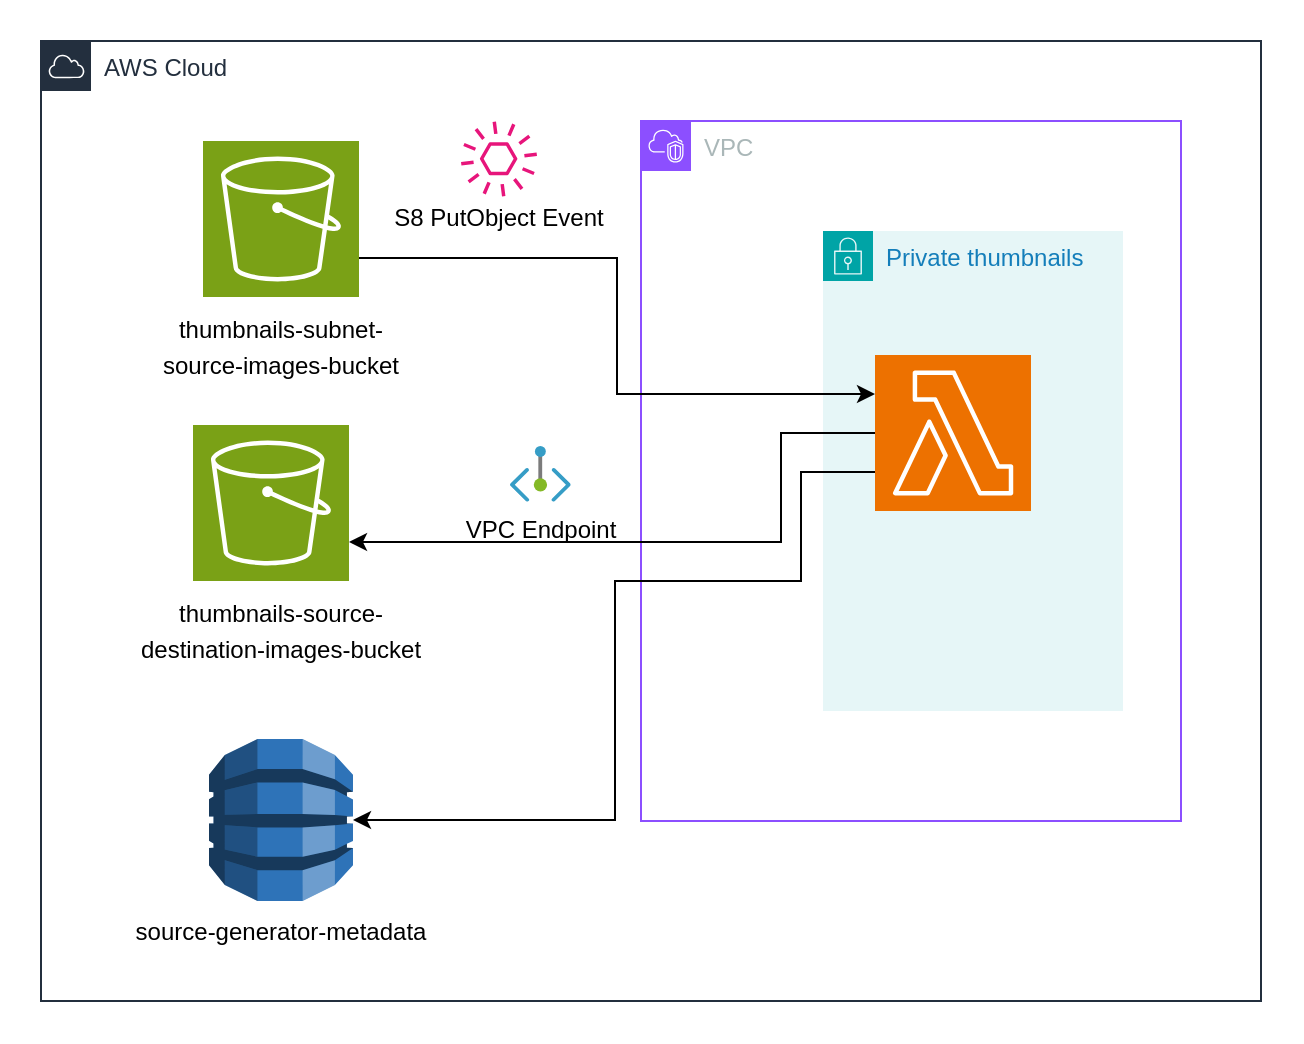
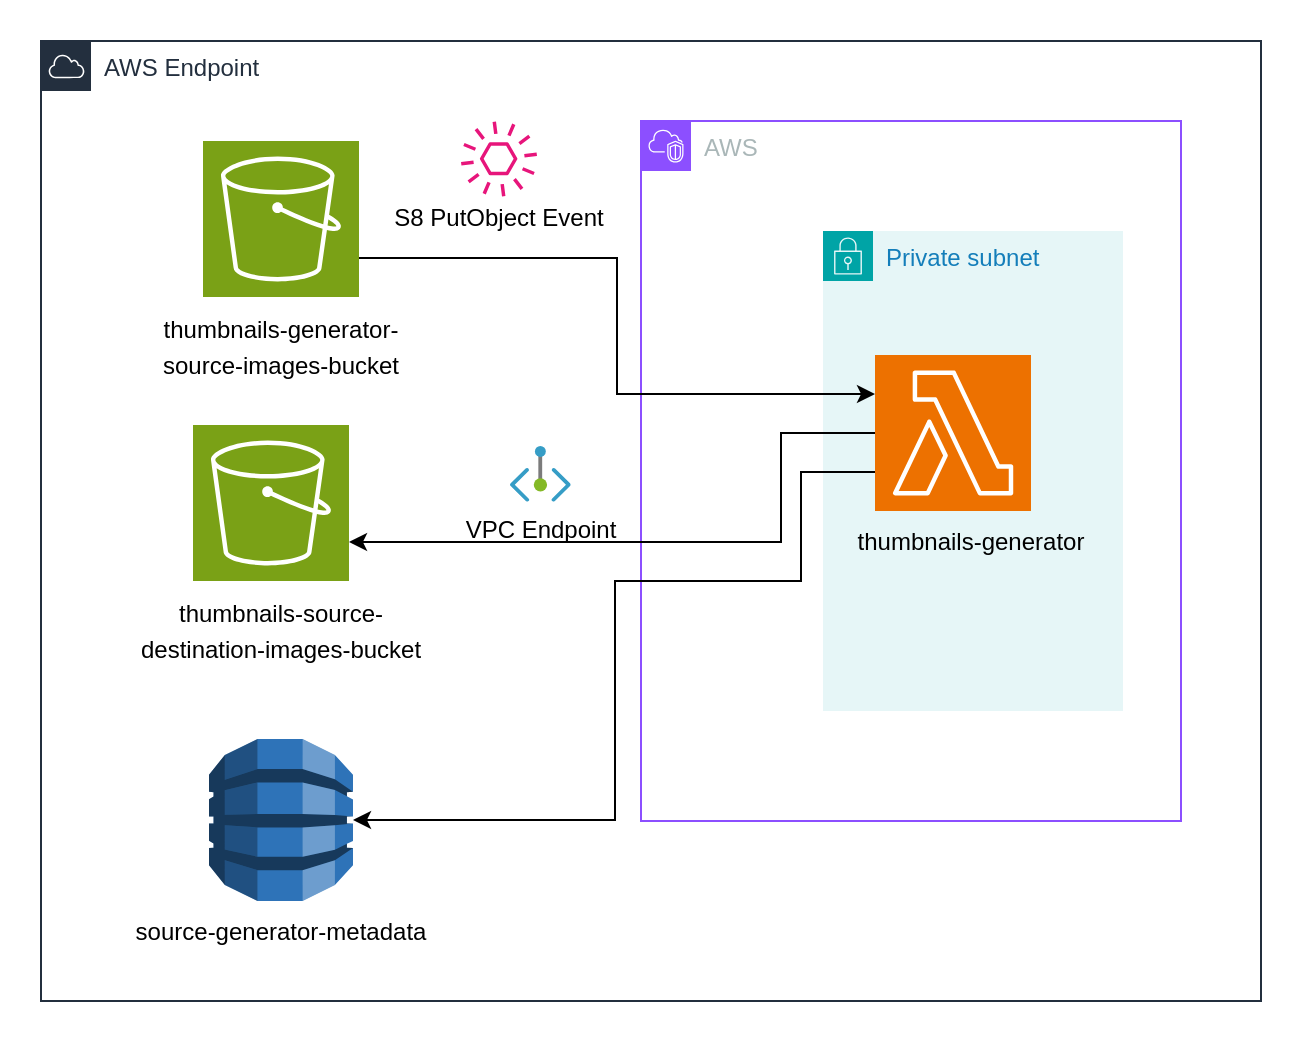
(159, 69) -> (179, 69)
(725, 149) -> (725, 149)
(995, 259) -> (975, 259)
(282, 347) -> (282, 347)
none -> (971, 541)
